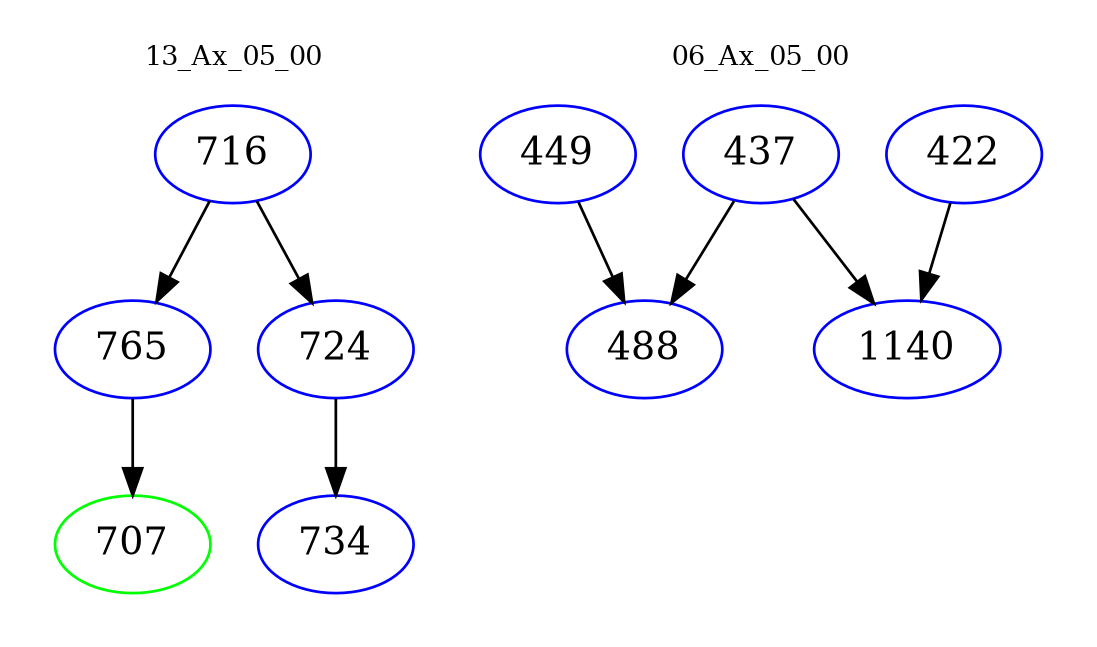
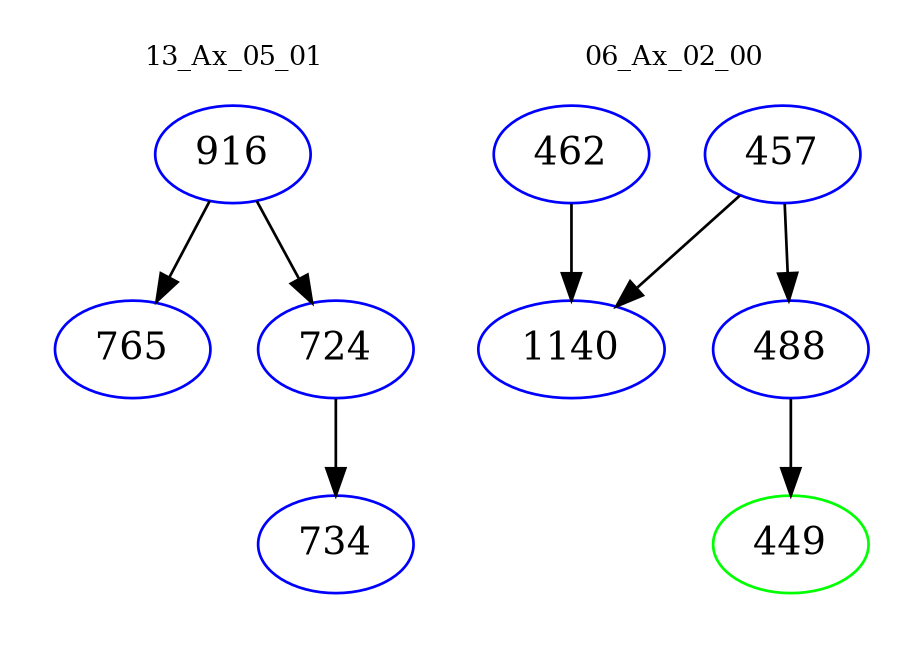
(234, 58) -> (234, 58)
(761, 58) -> (674, 58)
(233, 154) -> (233, 154)
(558, 154) -> (791, 544)
(761, 154) -> (783, 154)
(964, 154) -> (571, 154)
(596, 240) -> (791, 434)
(133, 544) -> none
